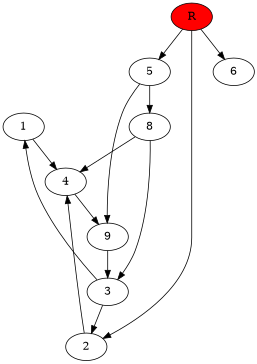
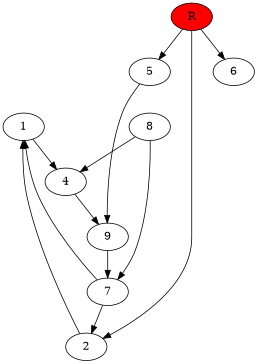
(150, 96) -> none
(75, 268) -> (41, 244)
(108, 292) -> (108, 292)
